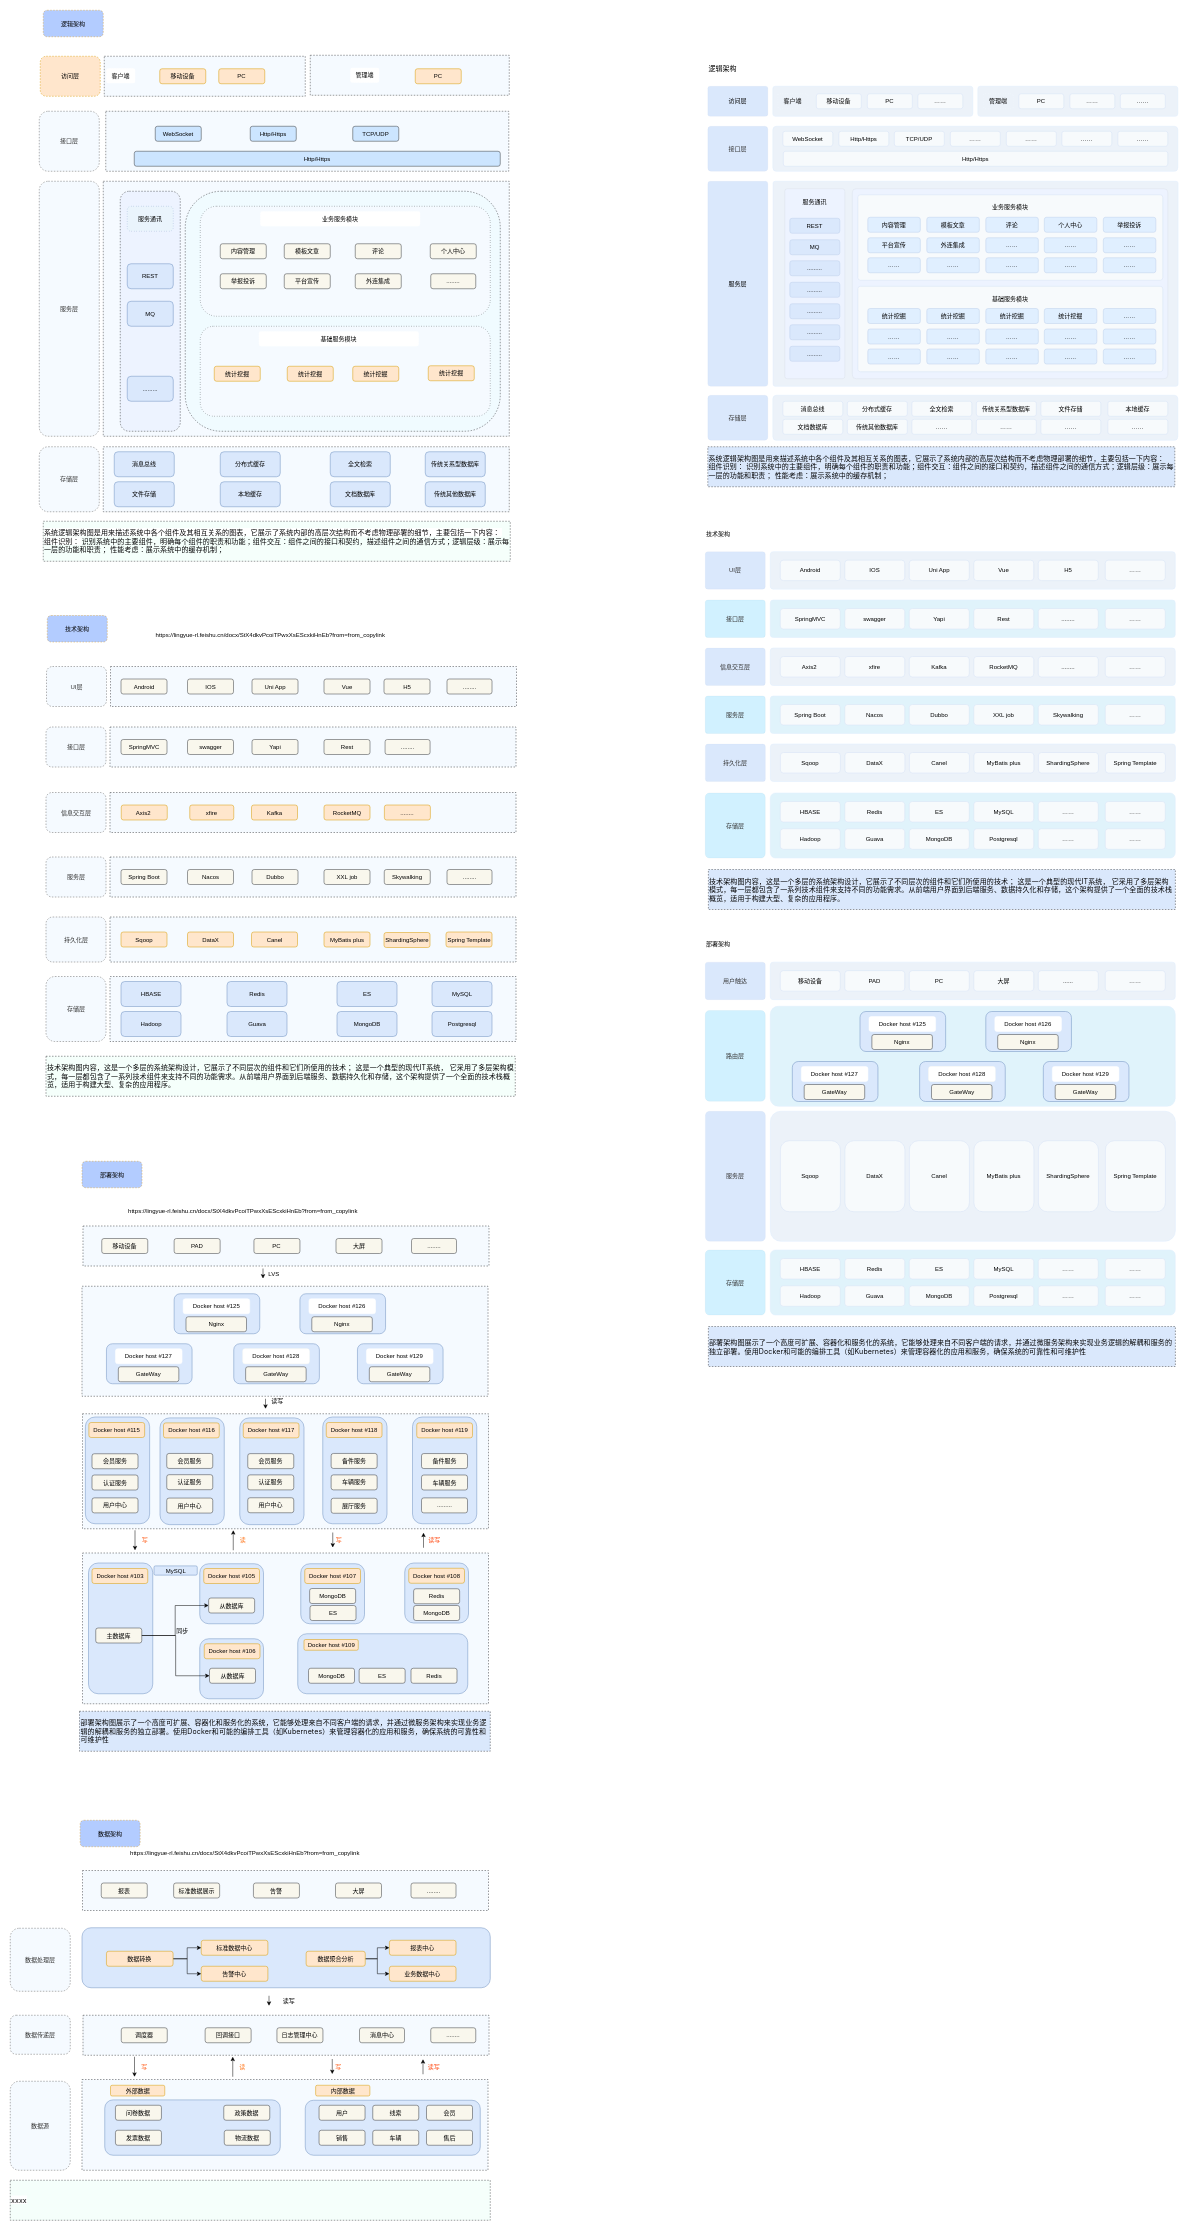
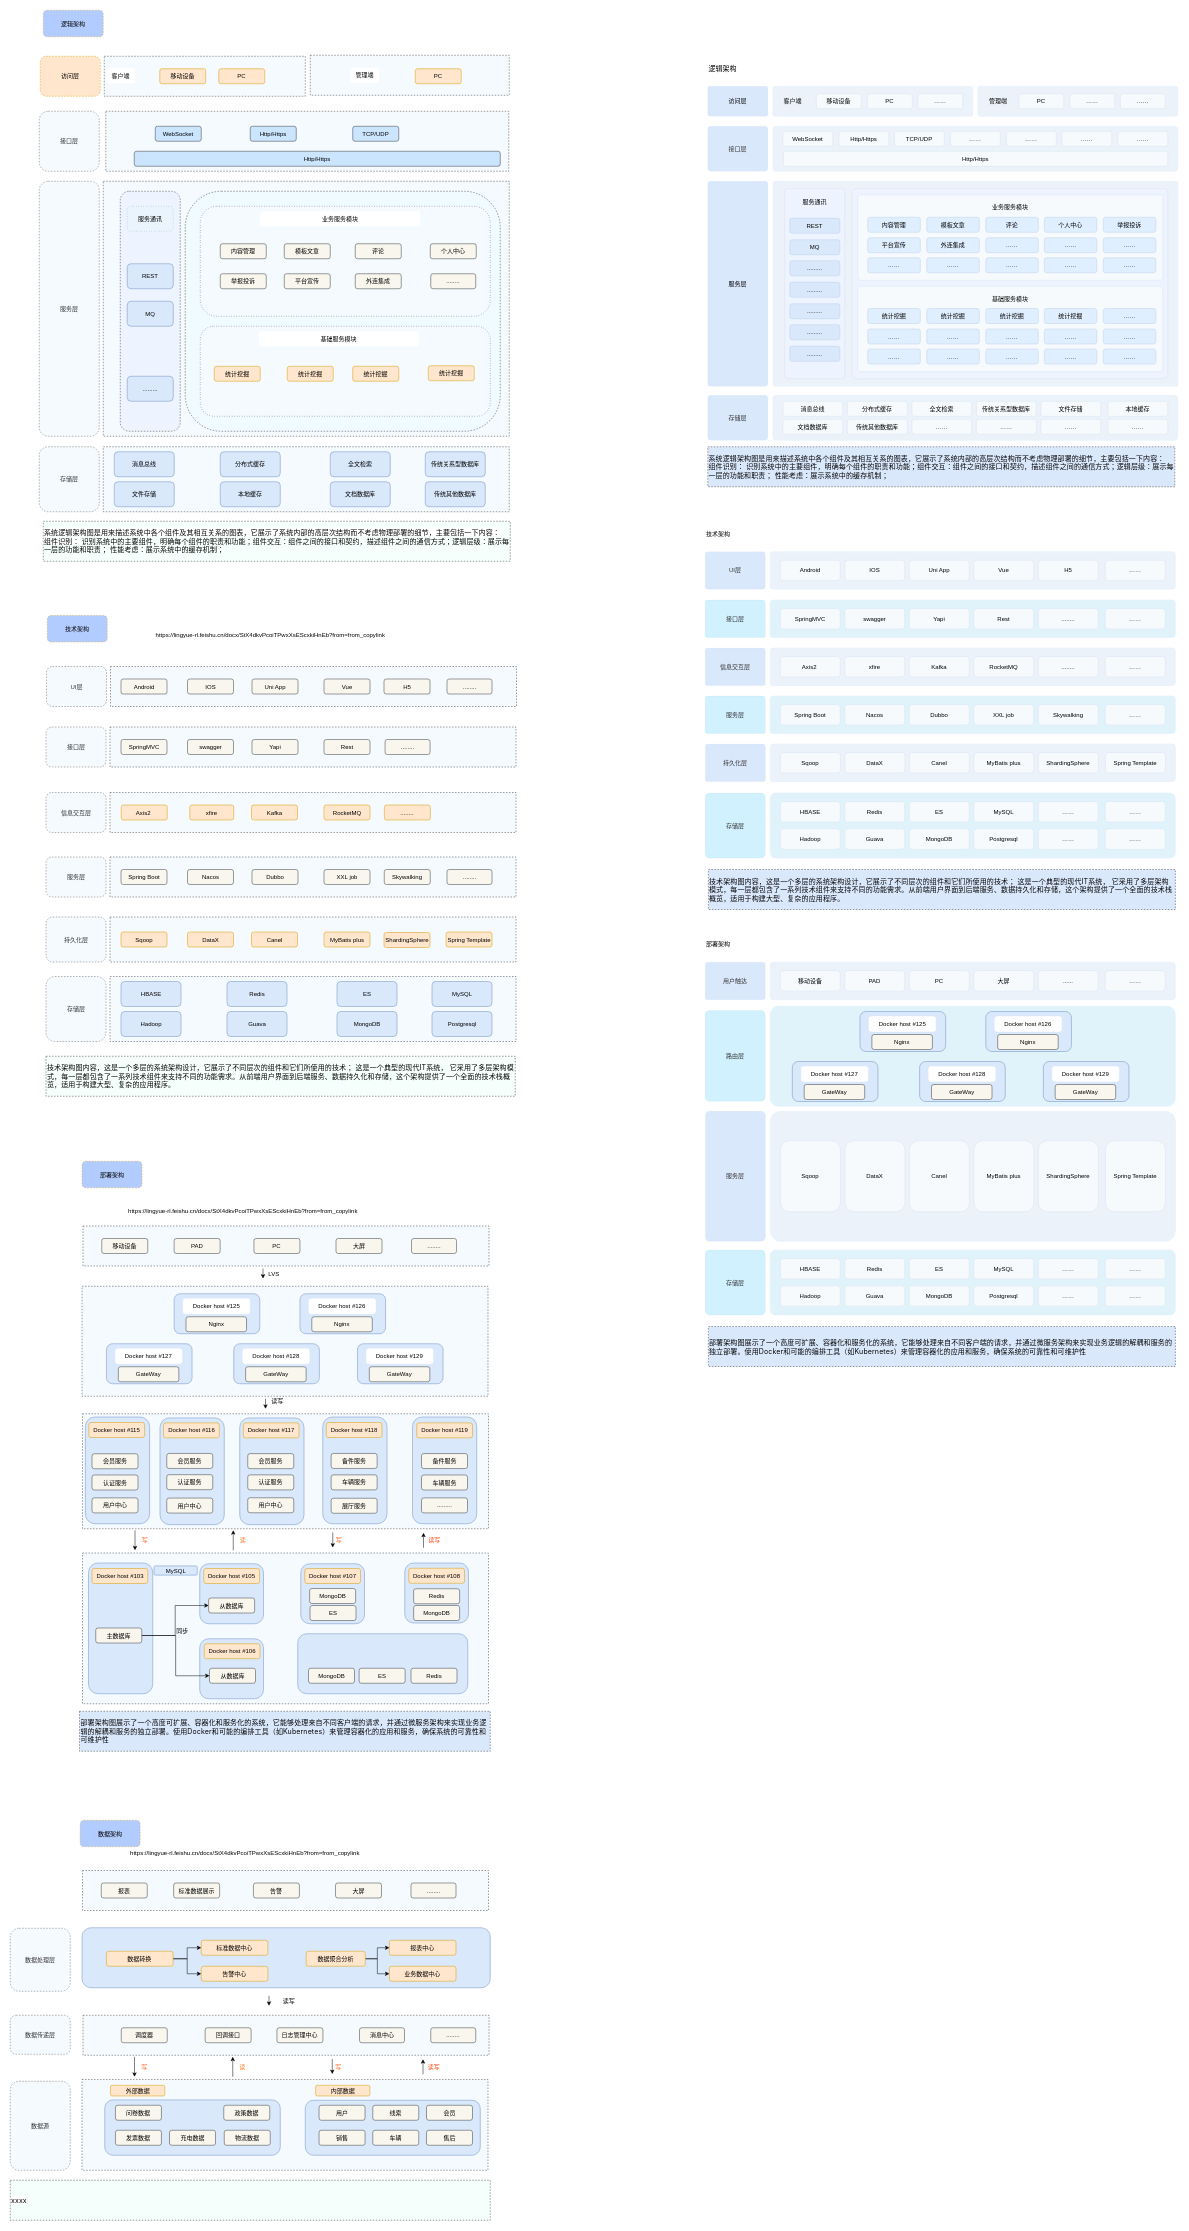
(331, 1645) -> none
none -> (193, 2138)
